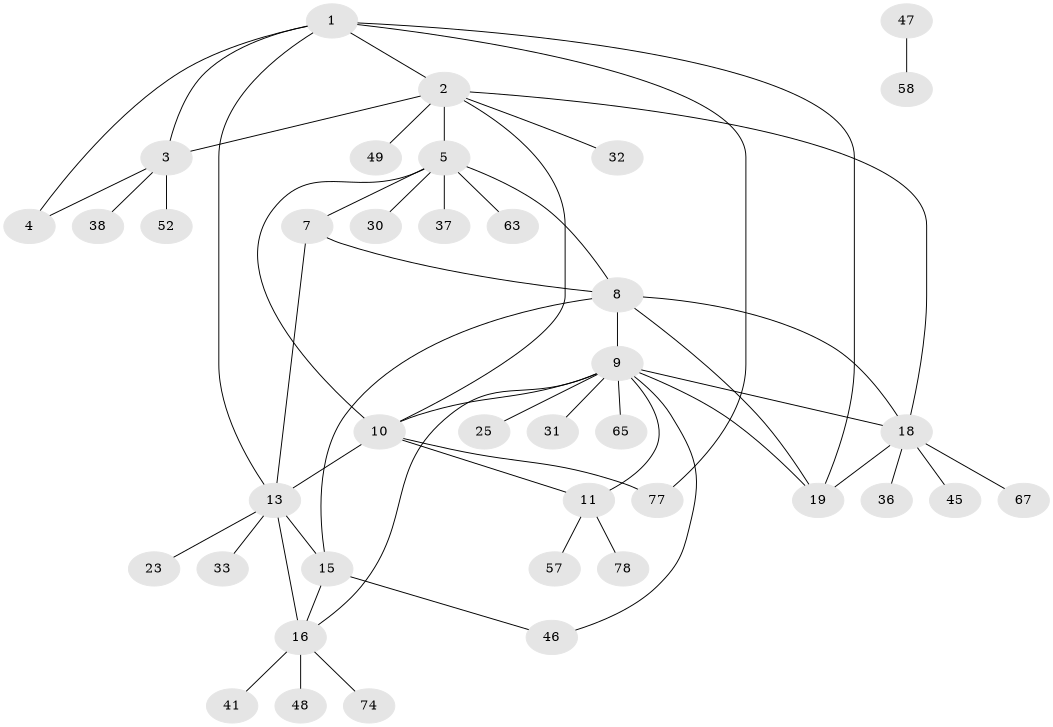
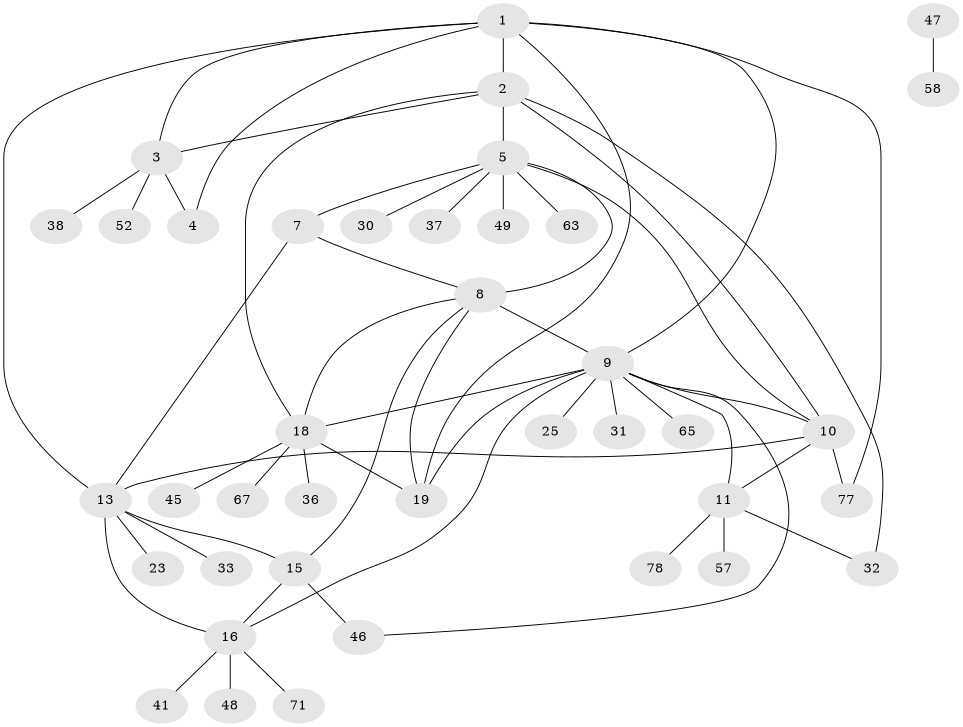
(410, 124) -> (503, 192)
none -> (773, 126)
none -> (798, 535)
(369, 706) -> (299, 706)
